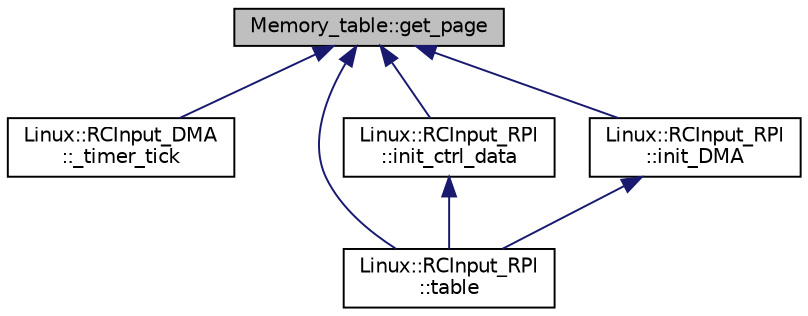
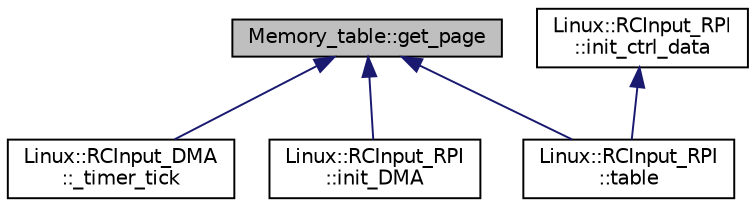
(411, 90) -> none
(563, 217) -> none
